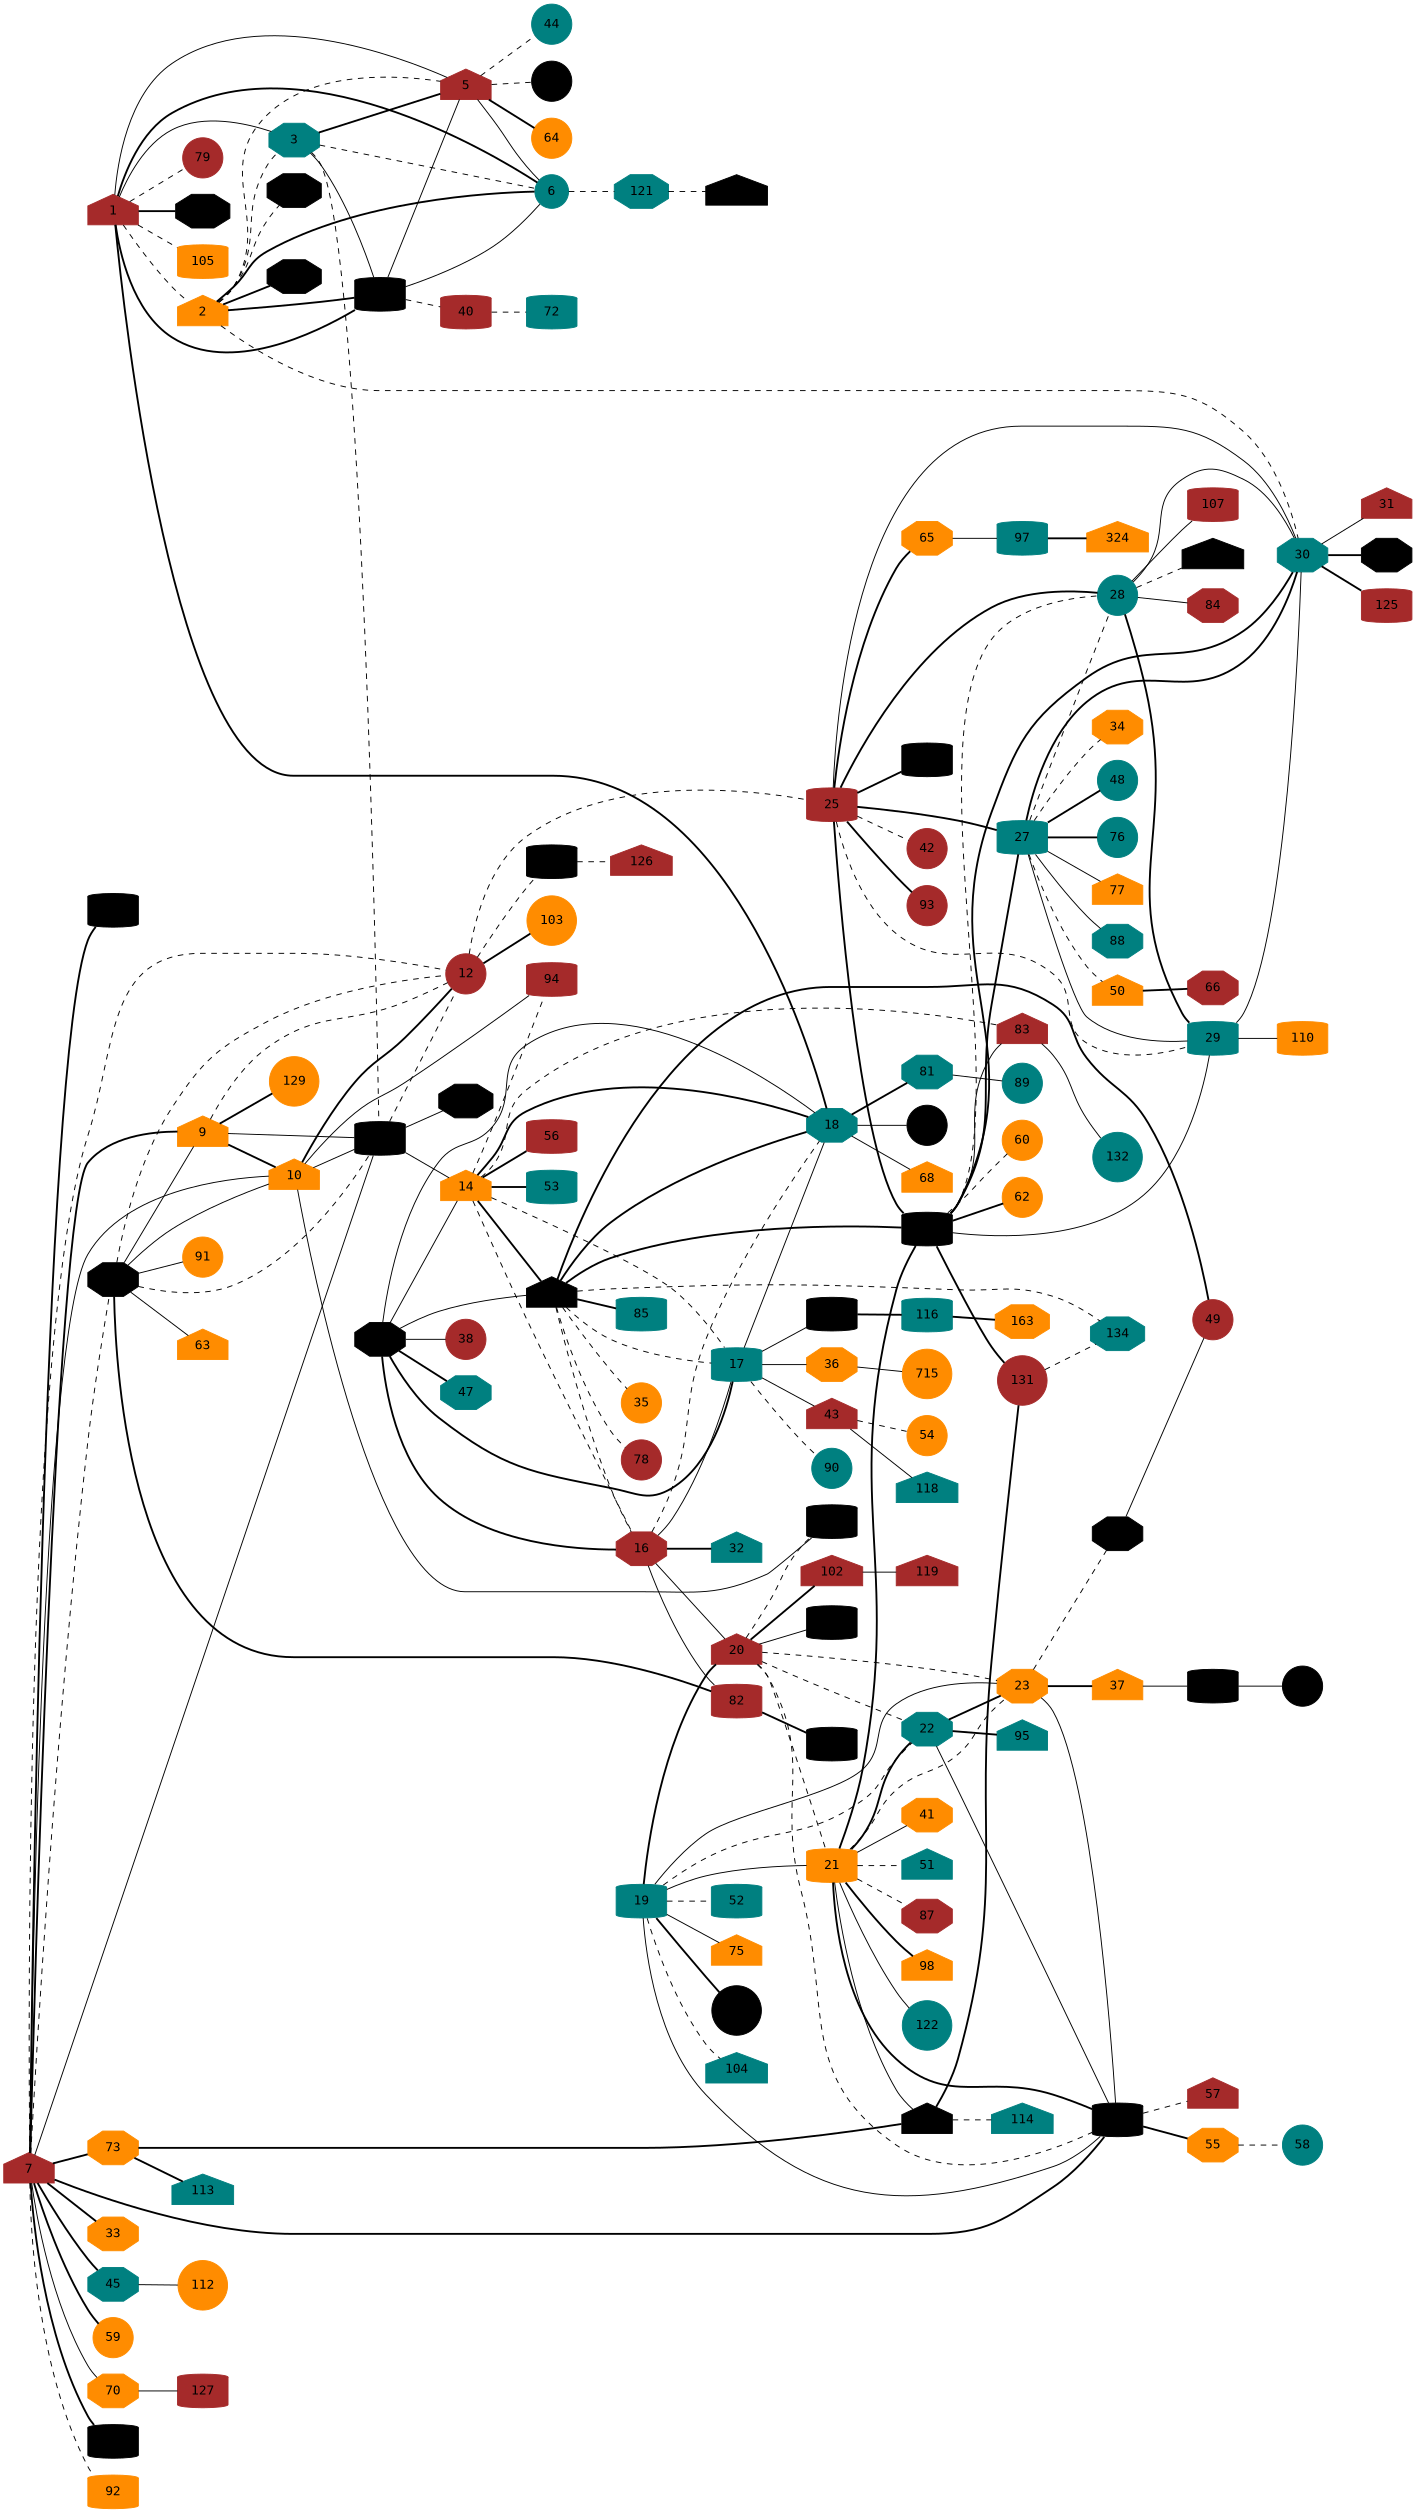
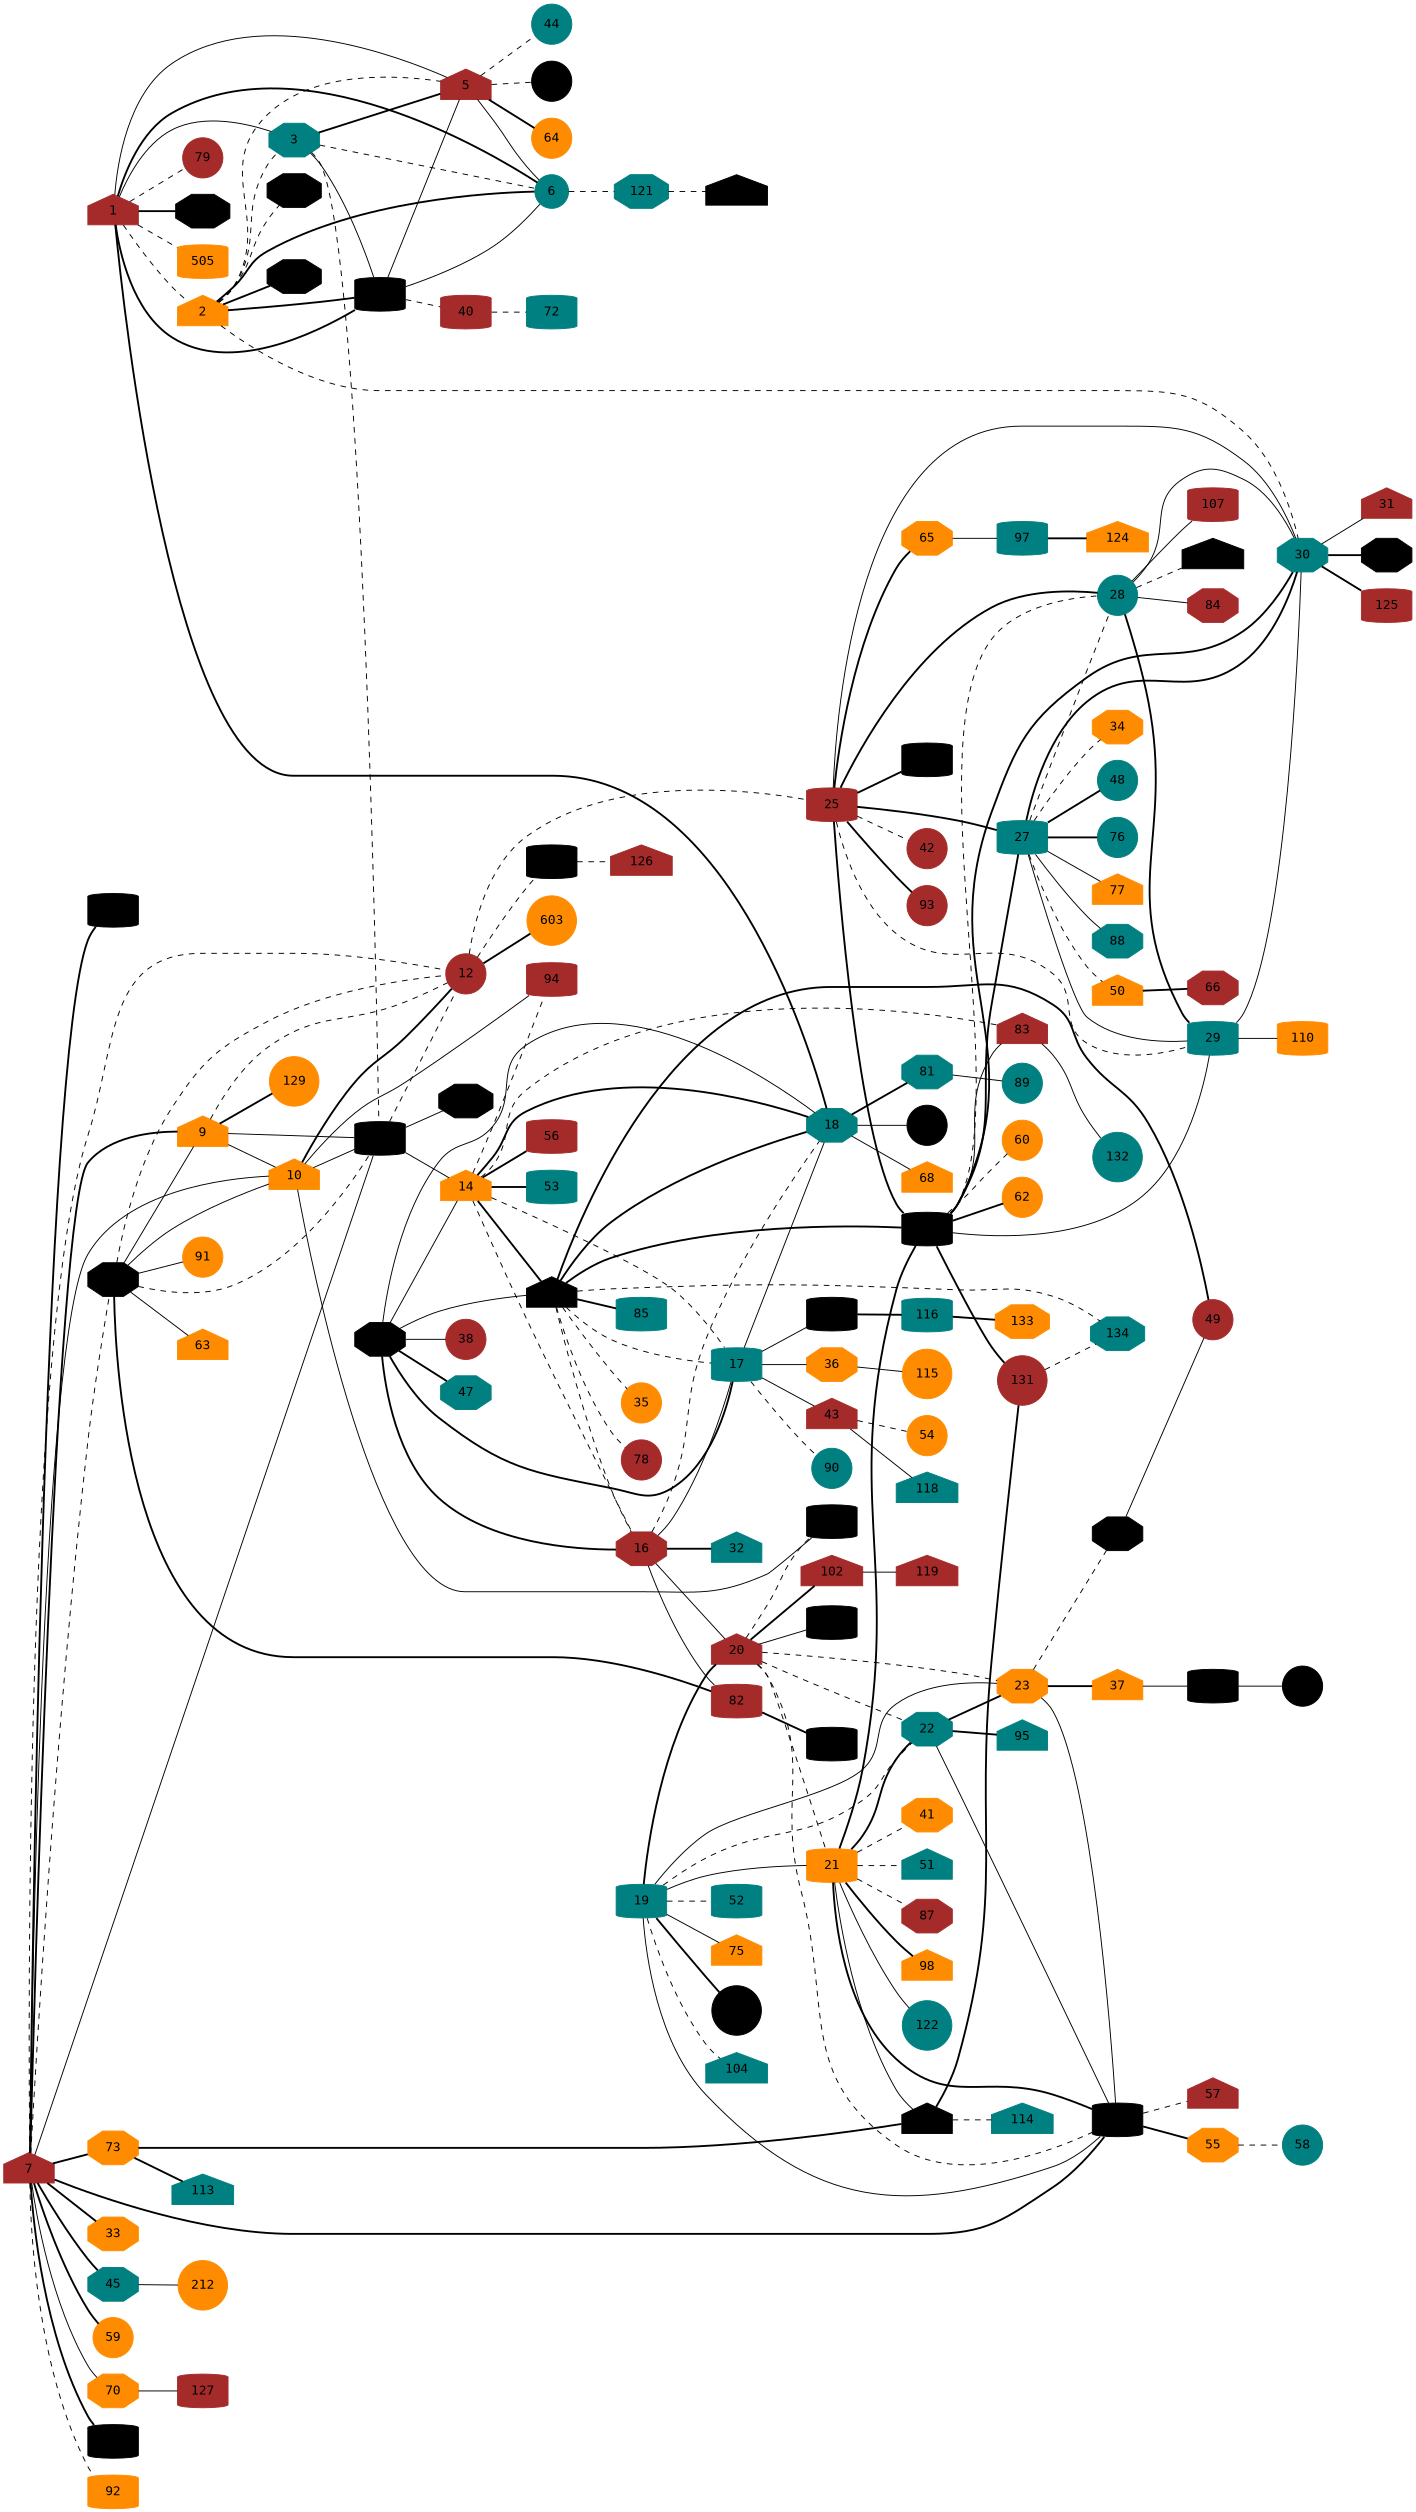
(203, 262) -> (203, 262)
(1118, 538) -> (1118, 538)
(552, 921) -> (552, 921)
(252, 1156) -> (252, 1156)
(1022, 1322) -> (1022, 1322)
(927, 1374) -> (927, 1374)
(926, 1772) -> none
(882, 1839) -> (882, 1839)
(203, 2285) -> (203, 2285)
